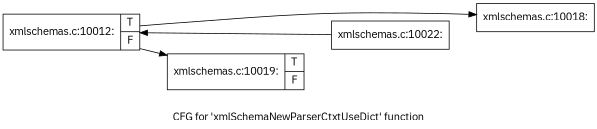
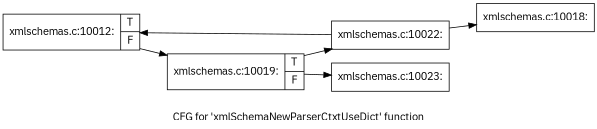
(304, 14) -> (459, 27)
none -> (314, 53)
none -> (390, 77)
